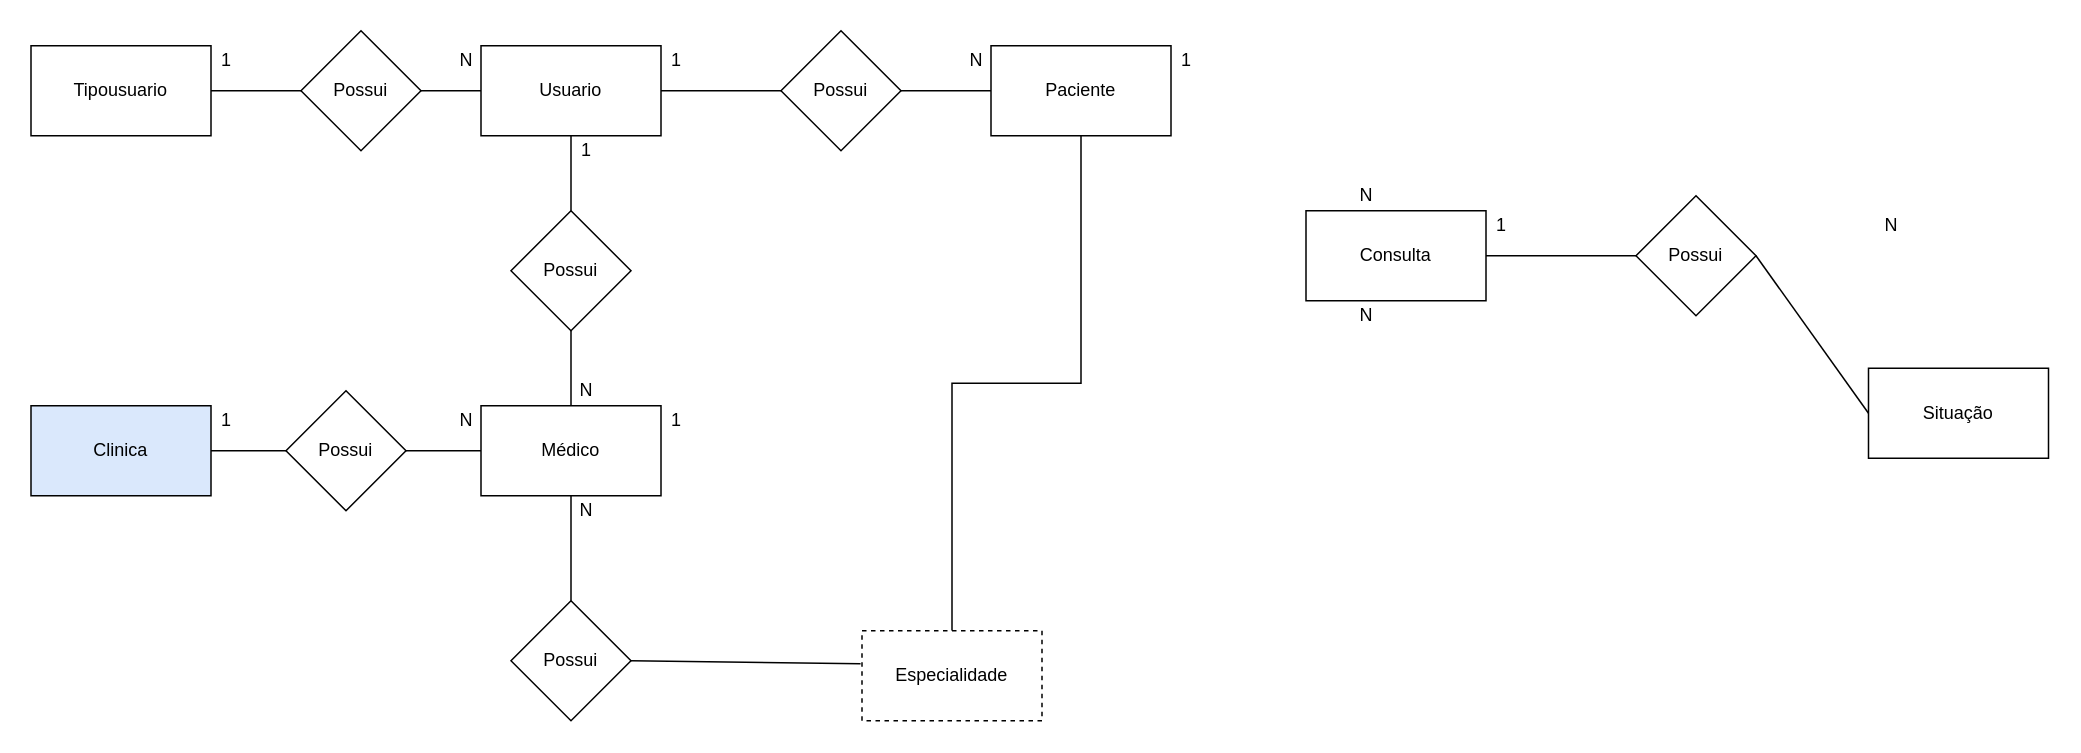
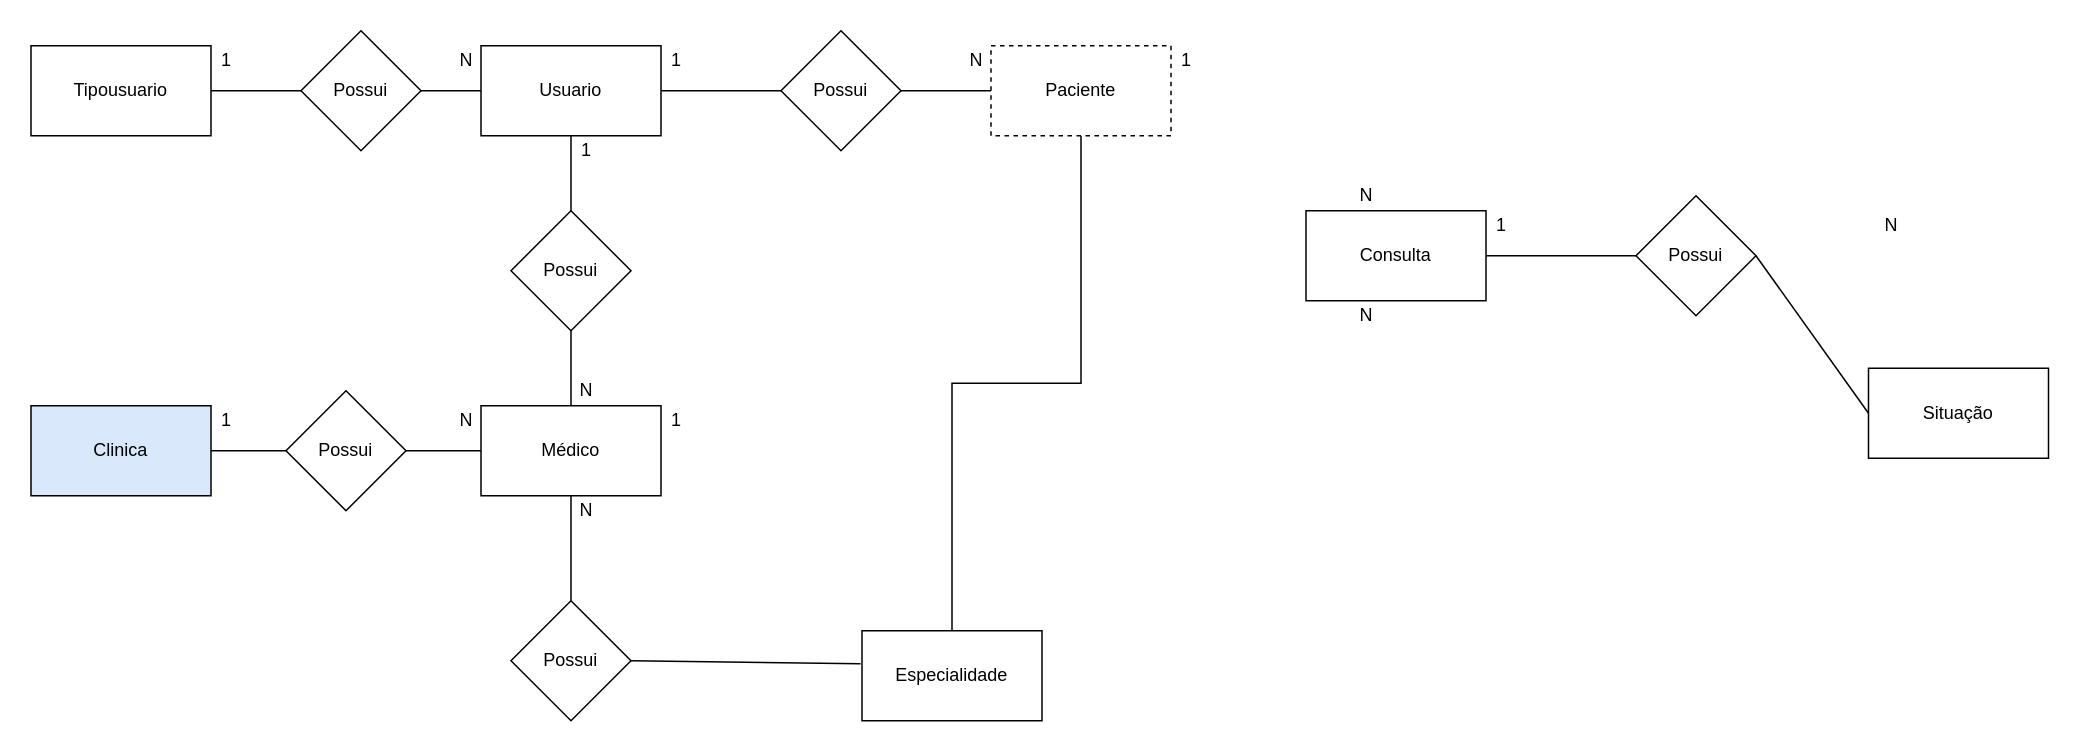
(1081, 91) -> (1081, 91)
(952, 676) -> (952, 676)
